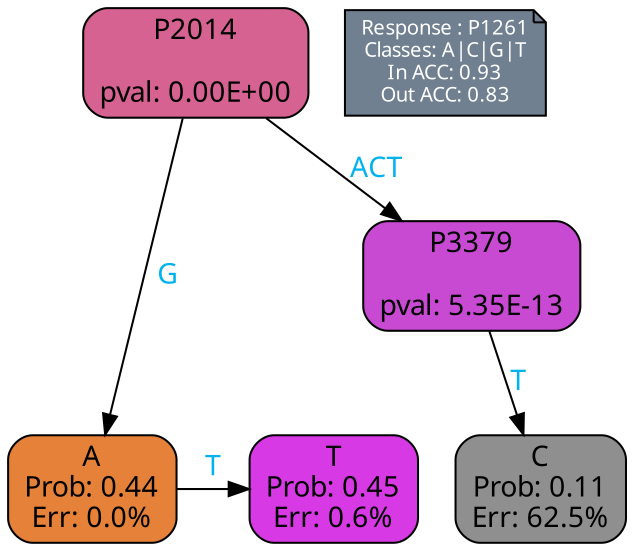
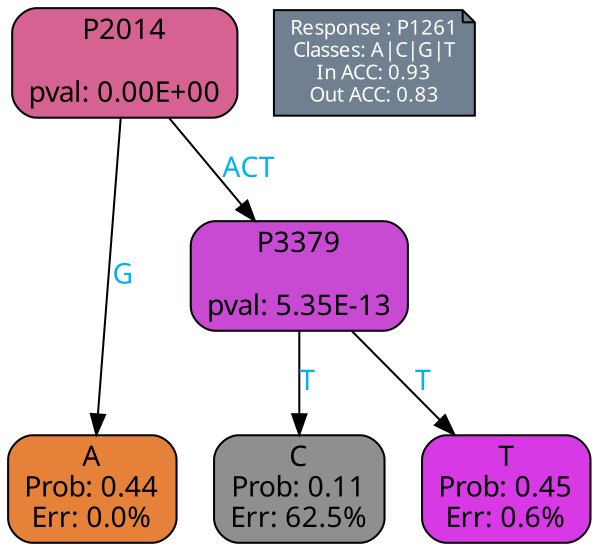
(203, 489) -> (396, 376)
